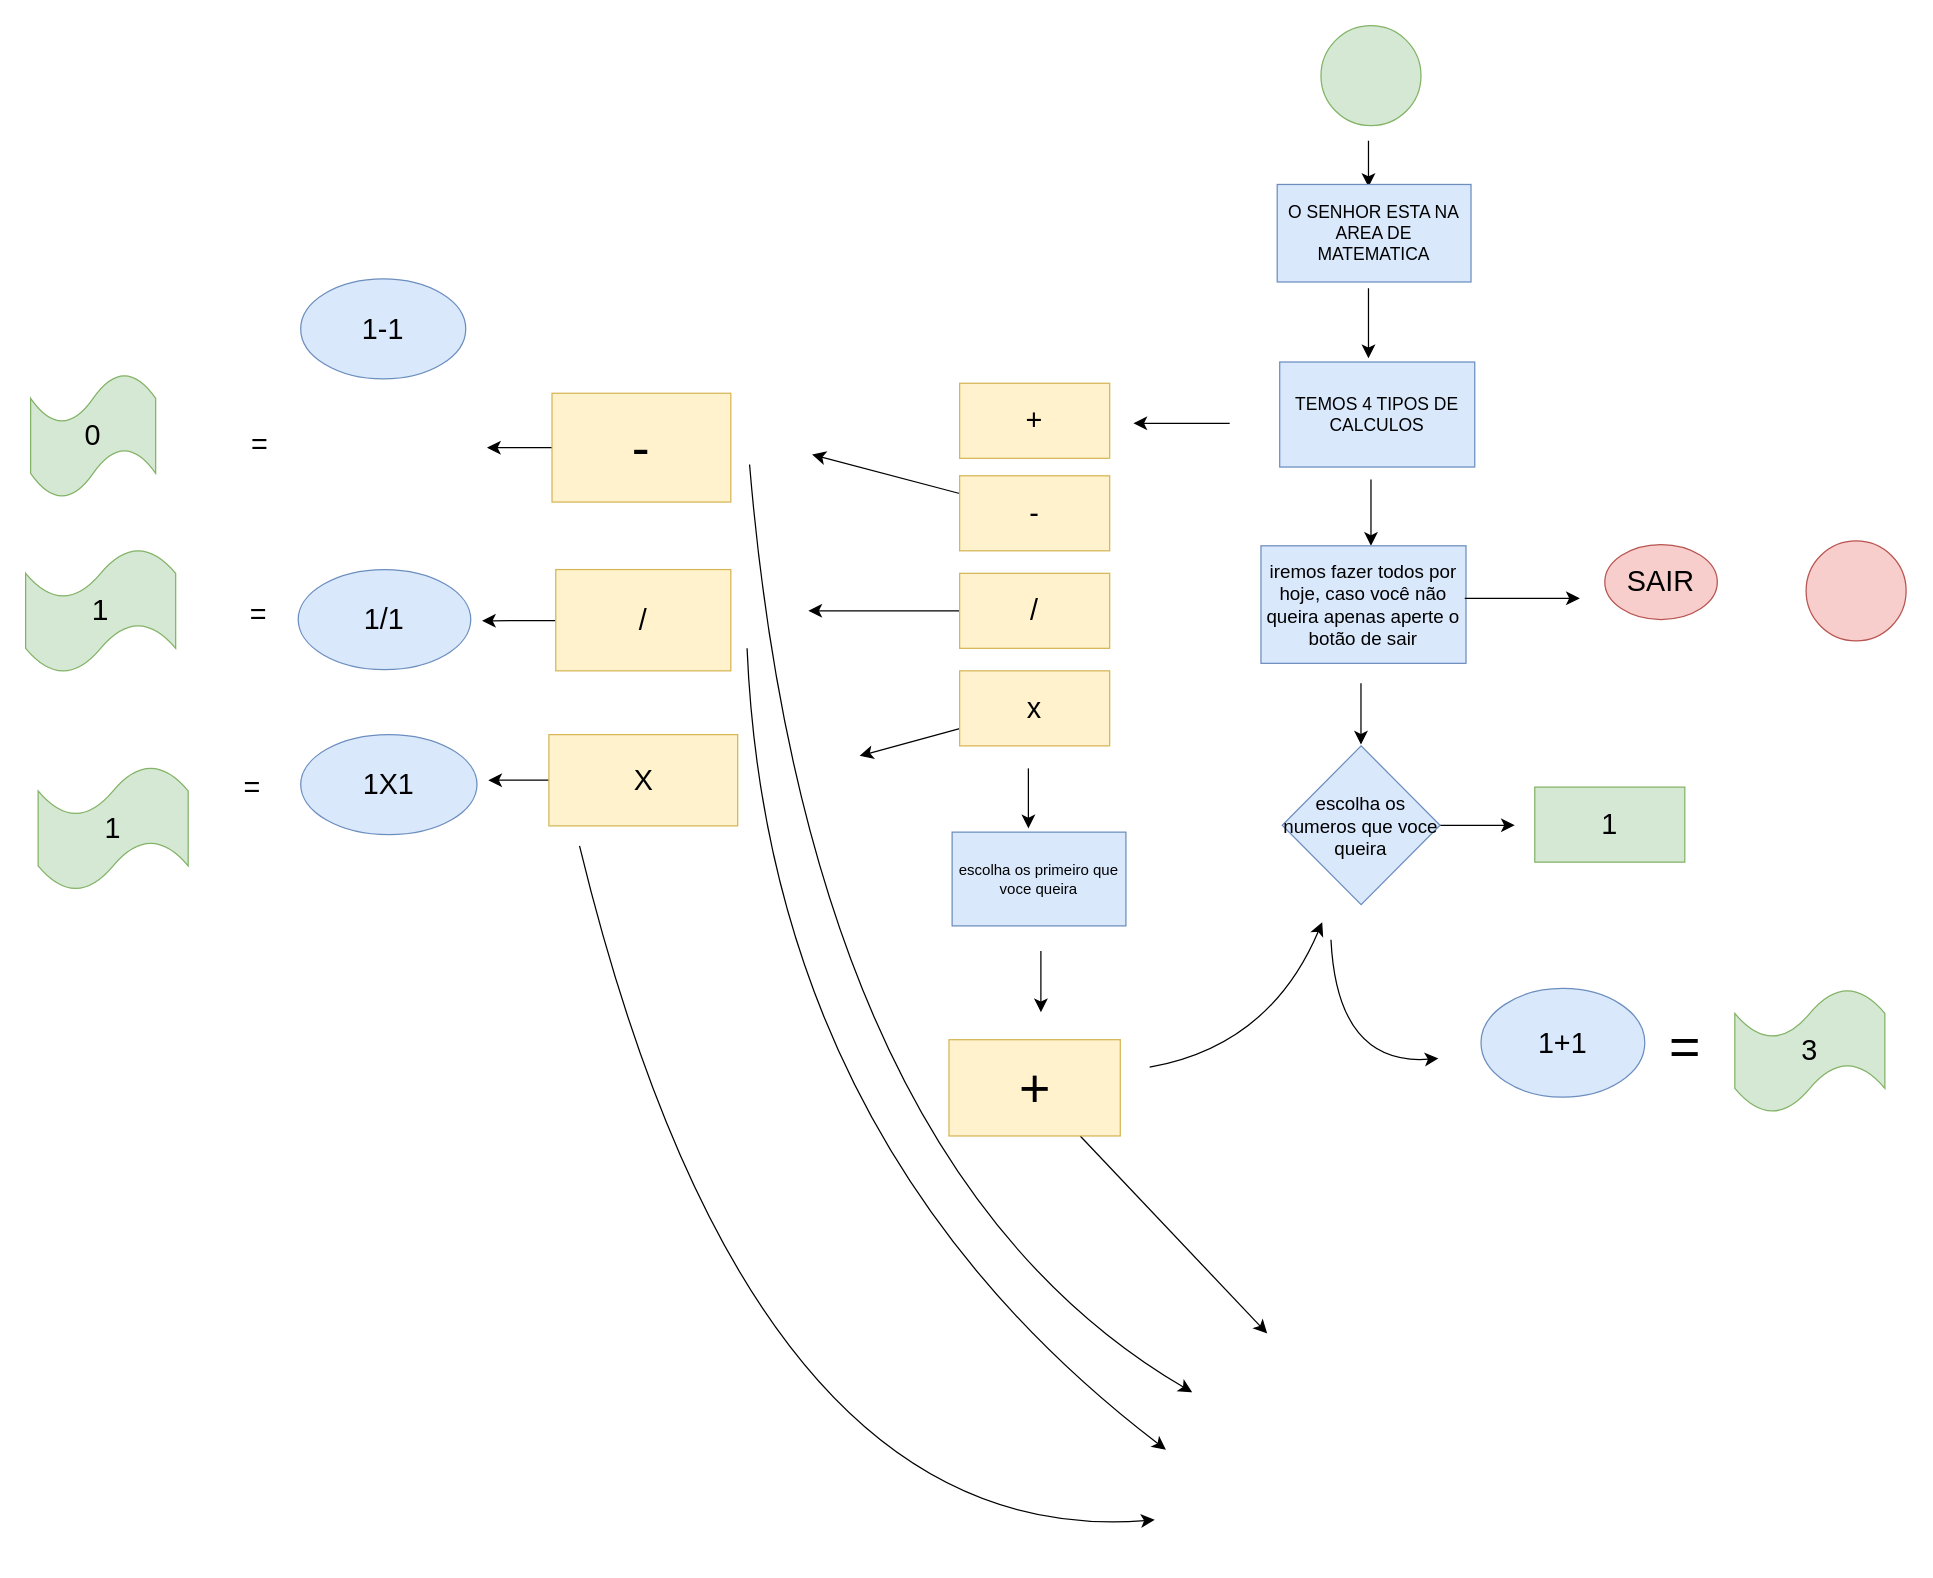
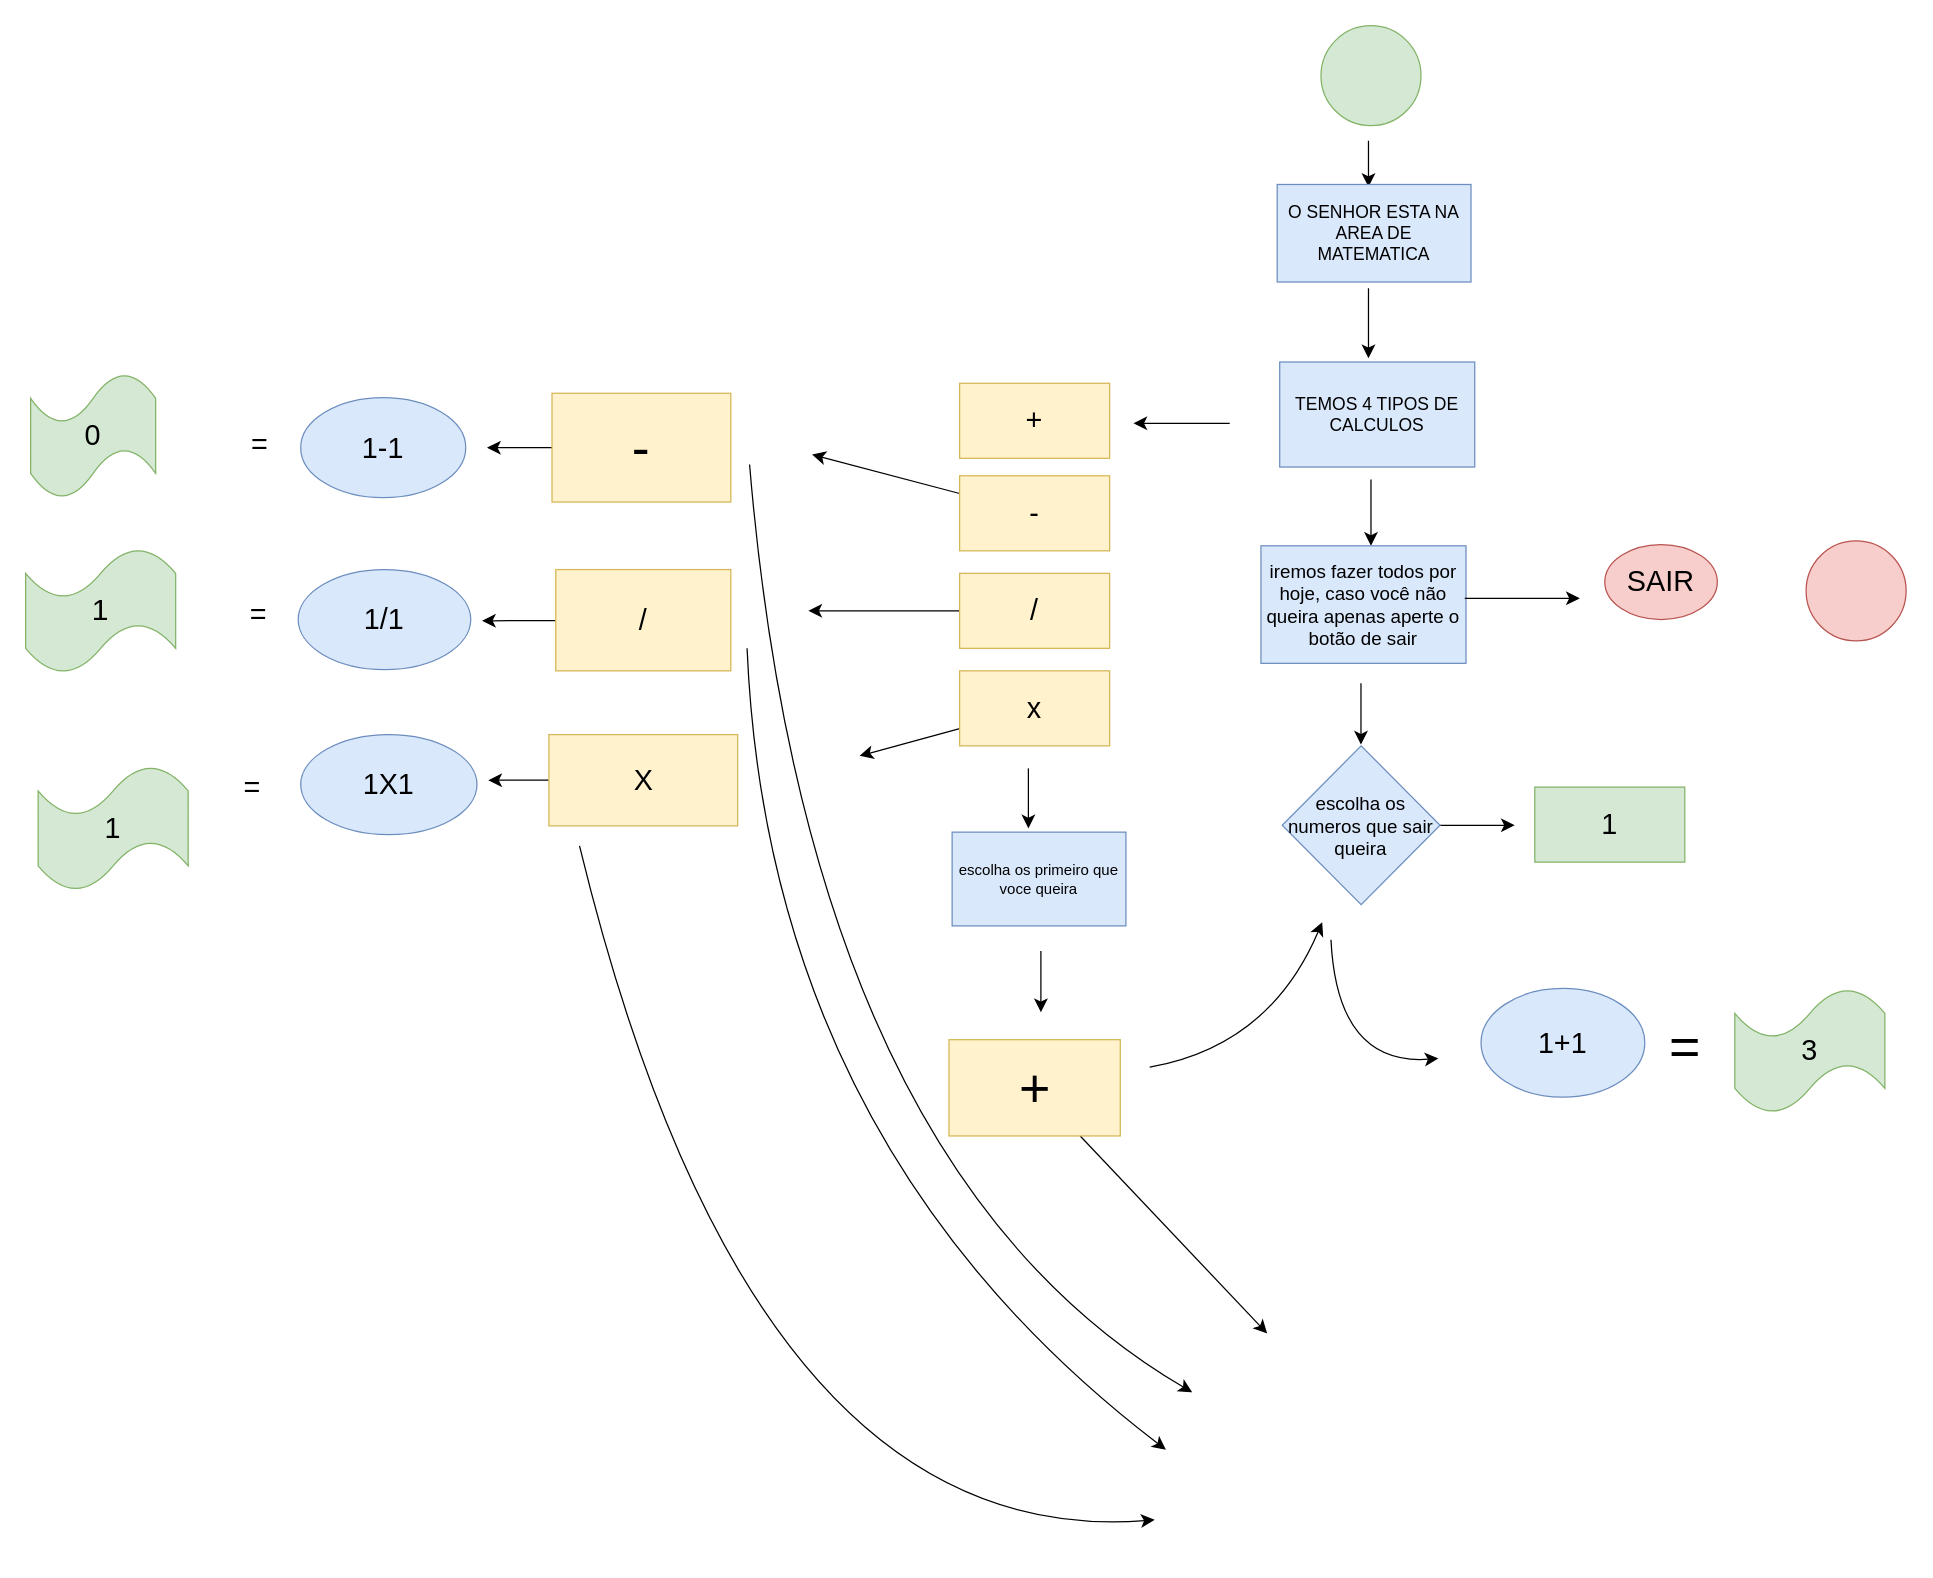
(383, 329) -> (383, 448)
(1361, 826) -> (1361, 826)
